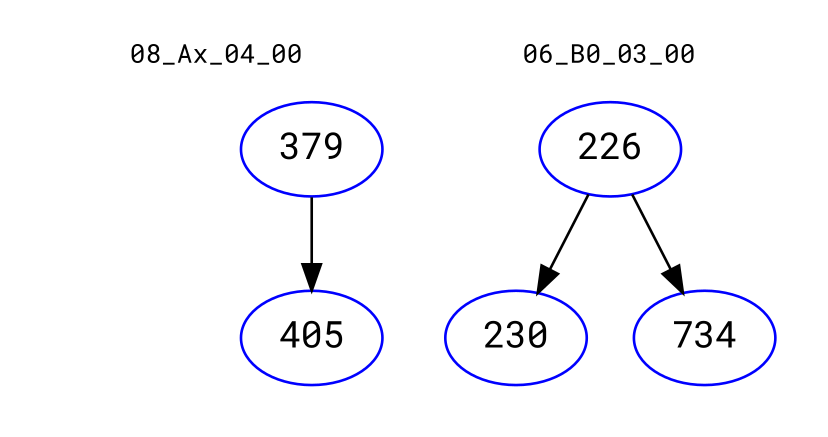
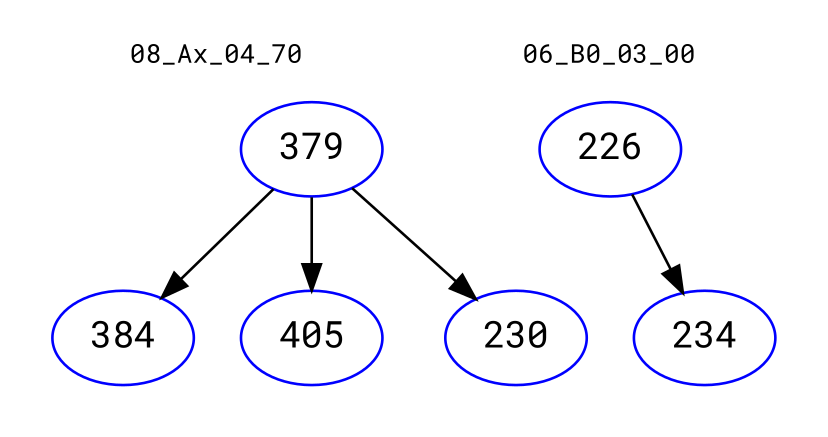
(217, 56) -> (217, 56)
(569, 232) -> (386, 218)
none -> (123, 338)
(705, 338) -> (705, 338)
